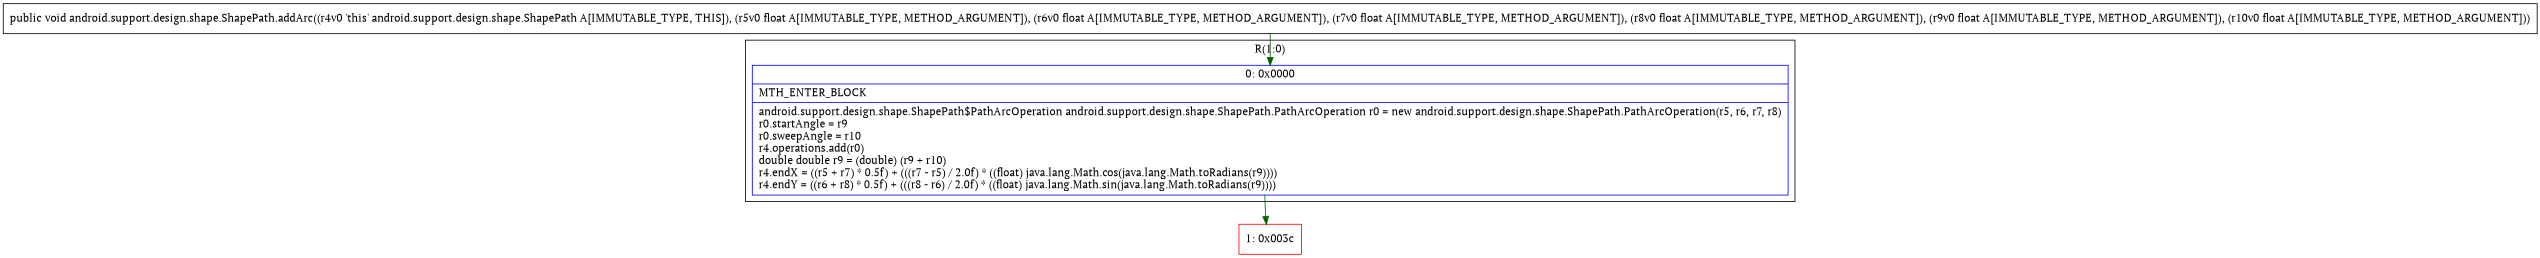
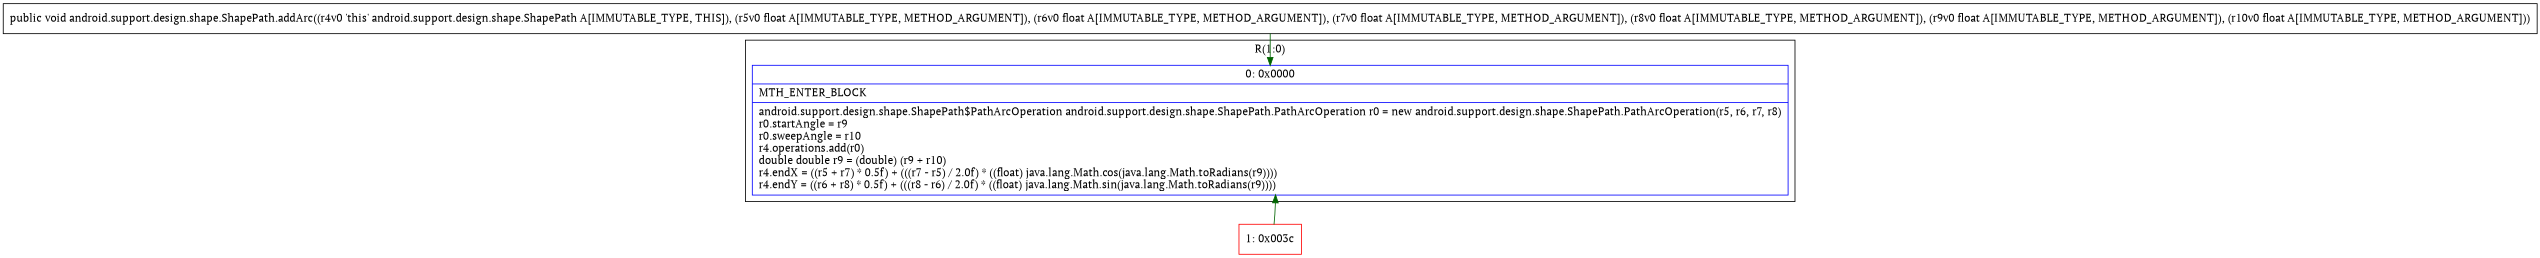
(1265, 207) -> (1275, 214)
